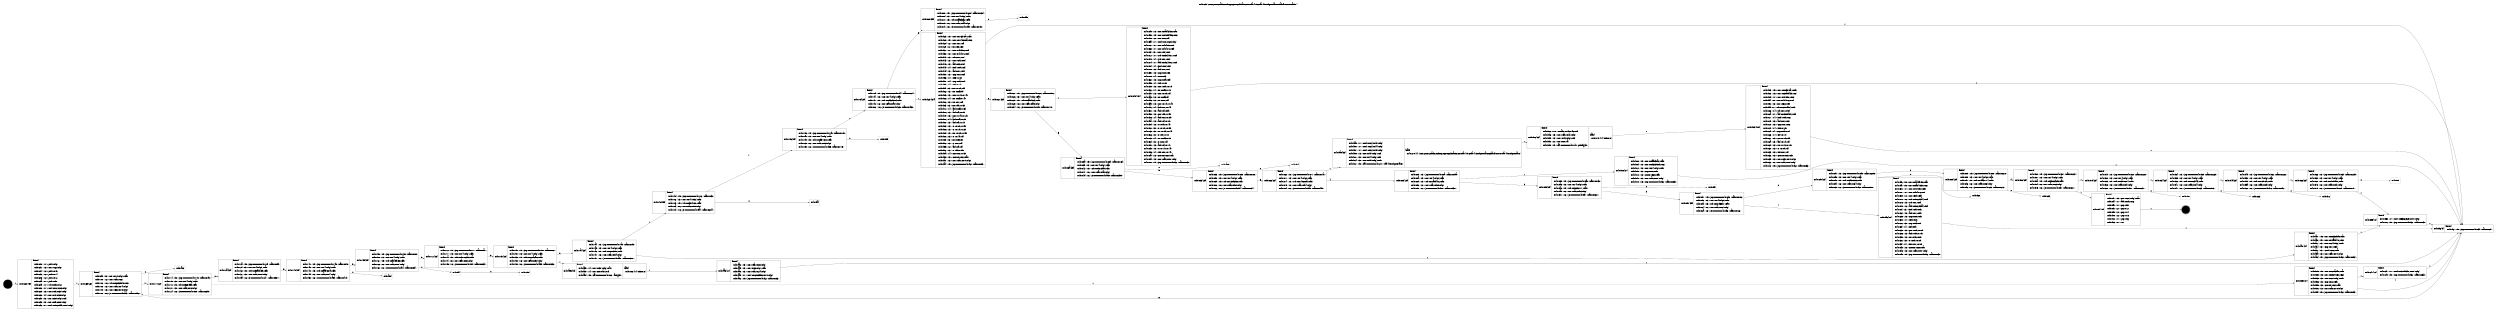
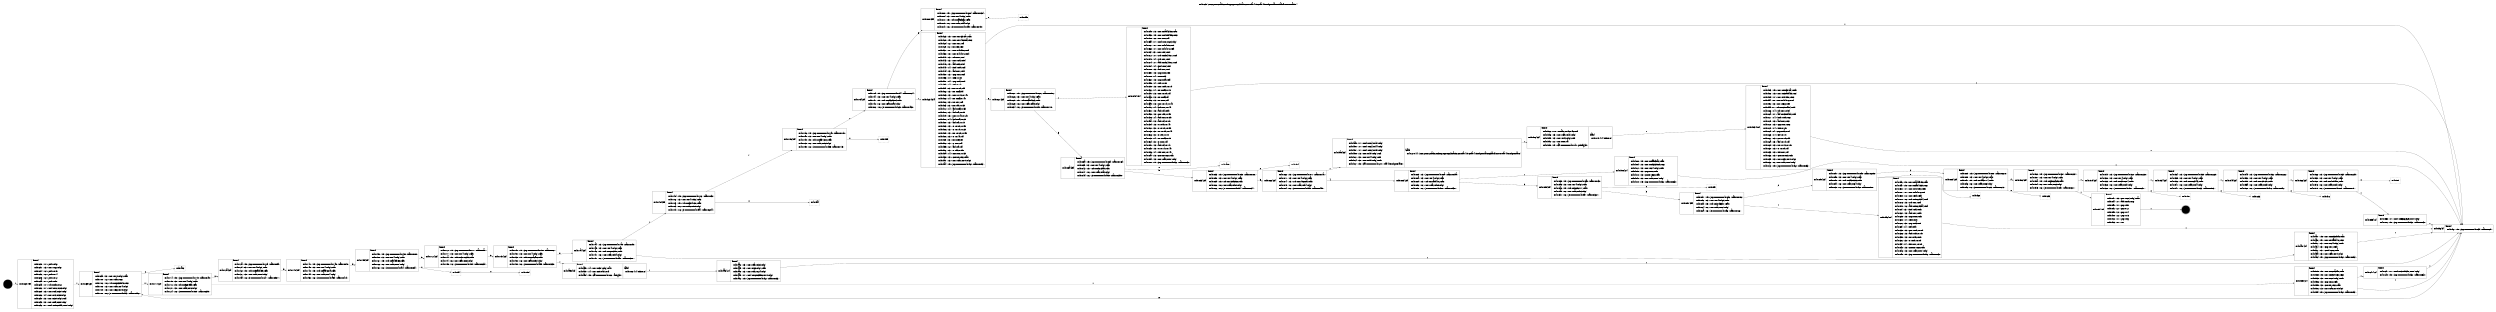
(1001, 20) -> (1002, 18)
(2368, 230) -> (2394, 238)
(387, 276) -> none
